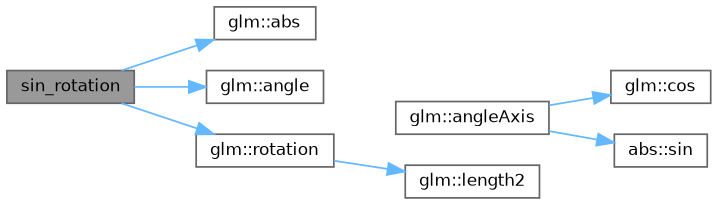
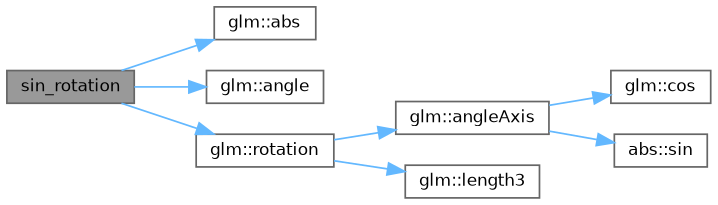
none -> (356, 136)
(472, 182) -> (472, 182)
